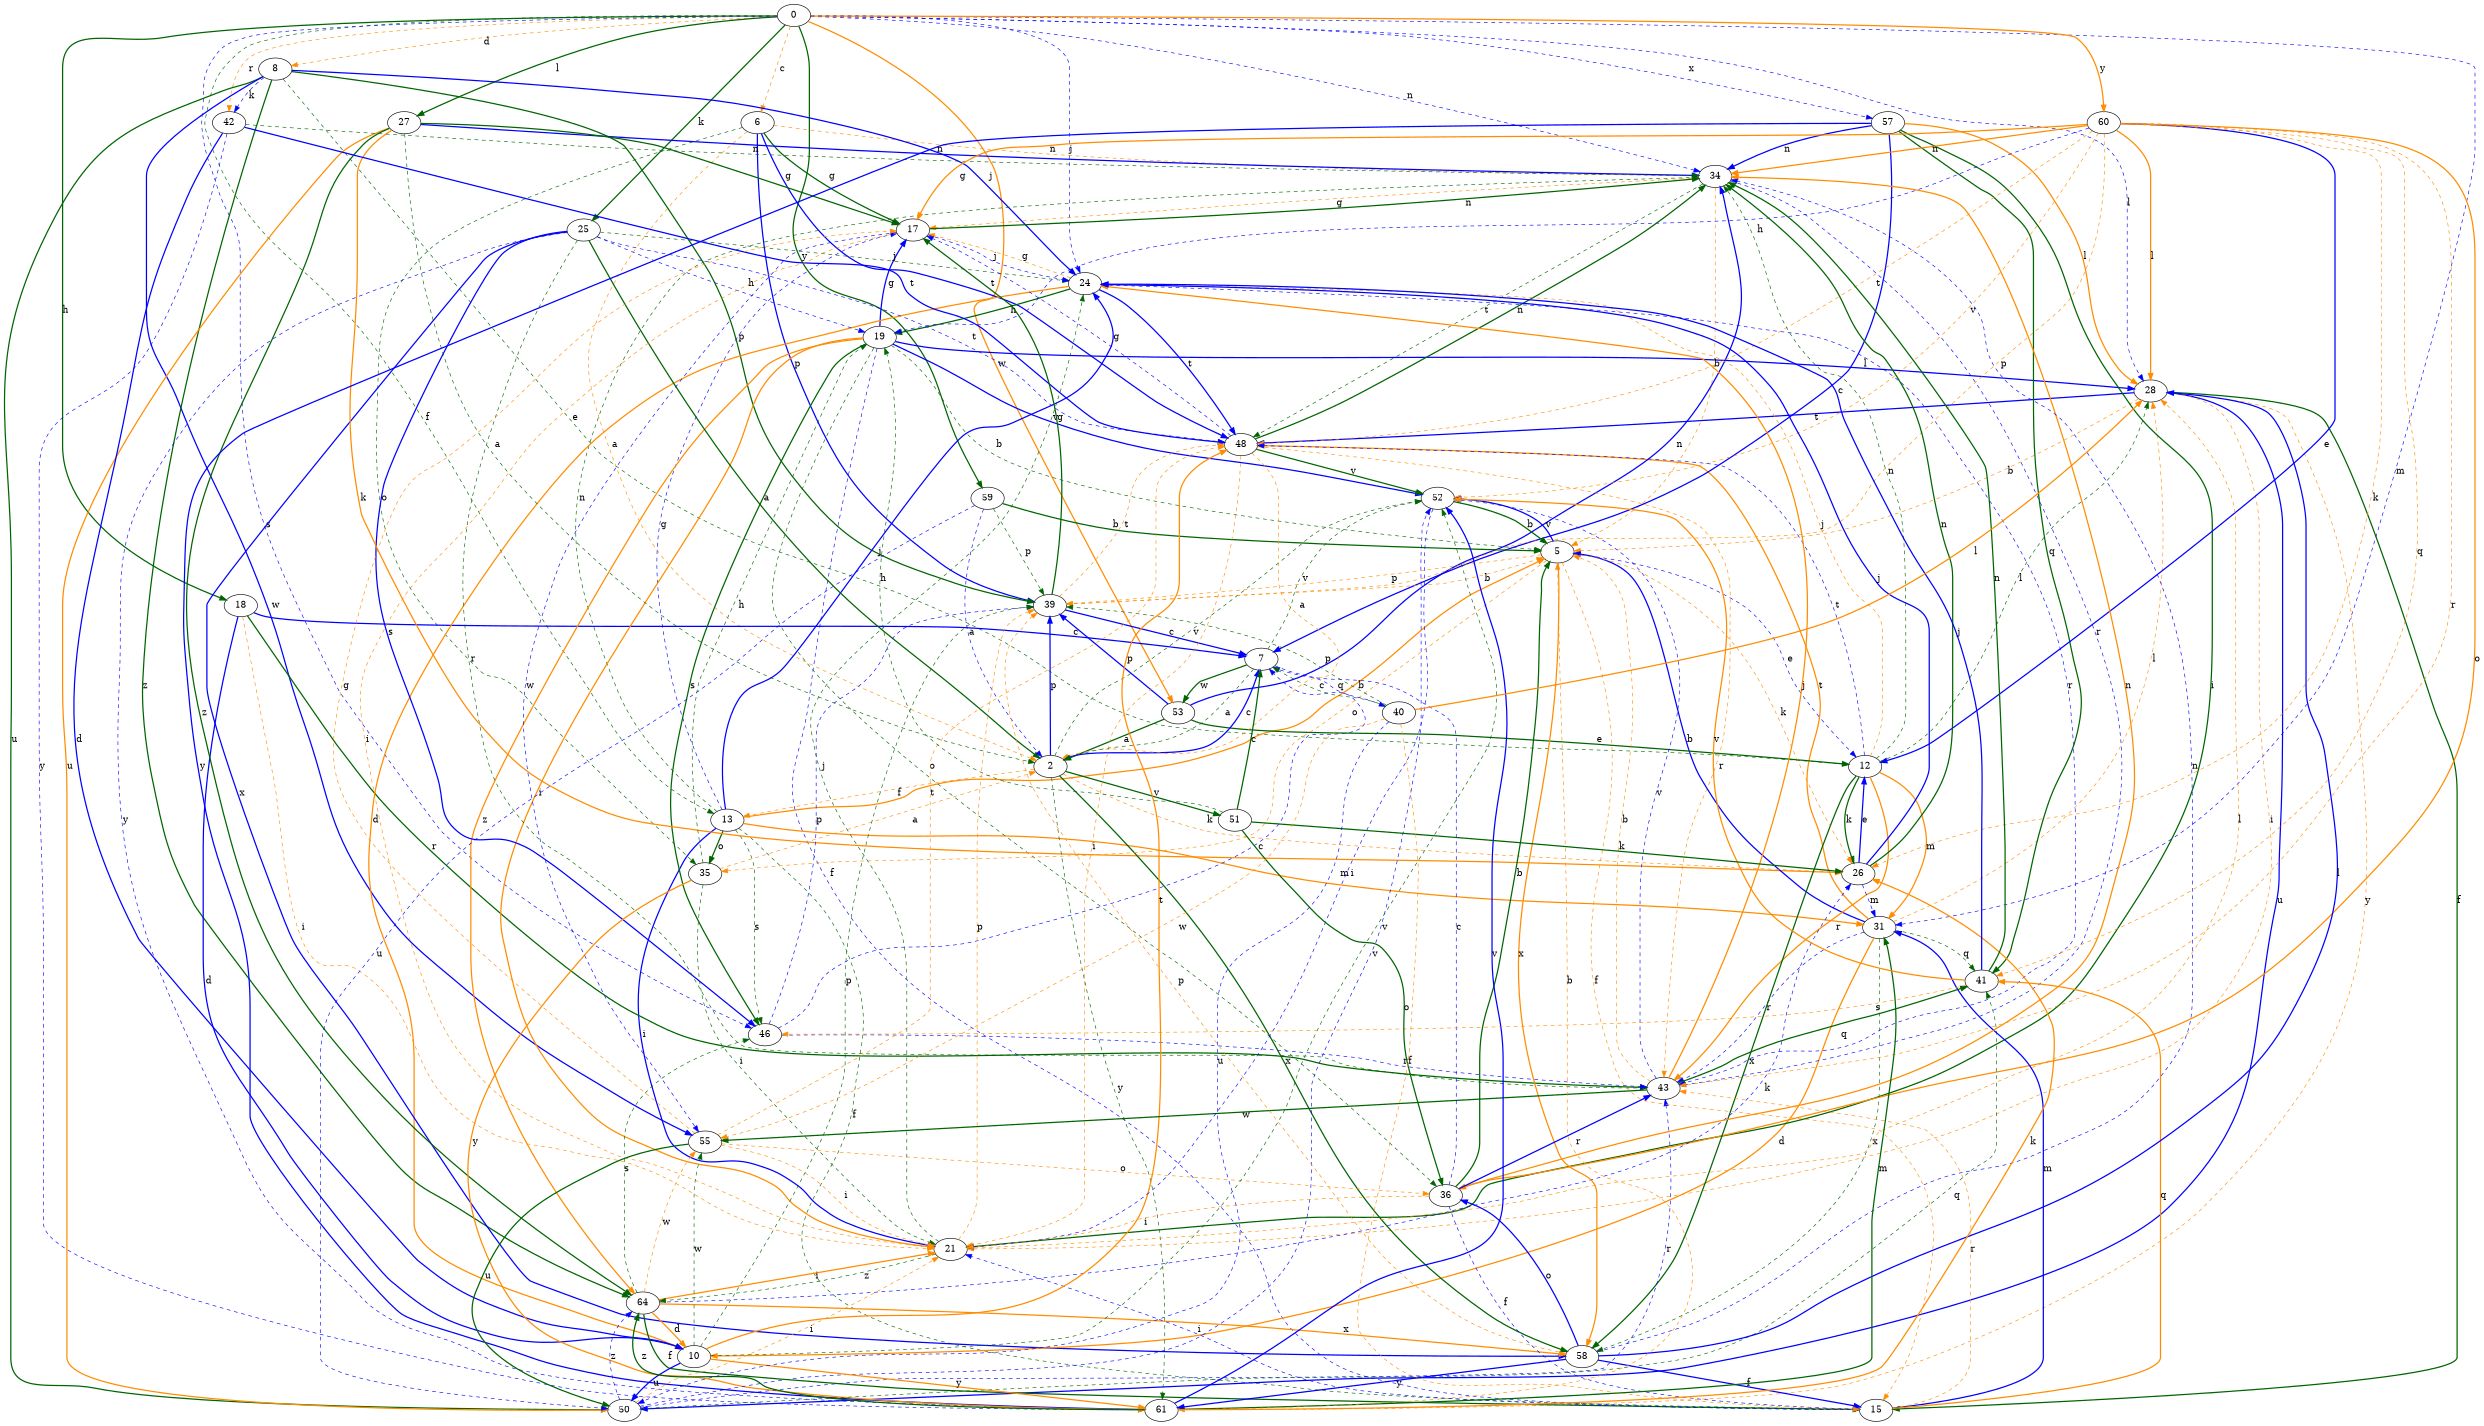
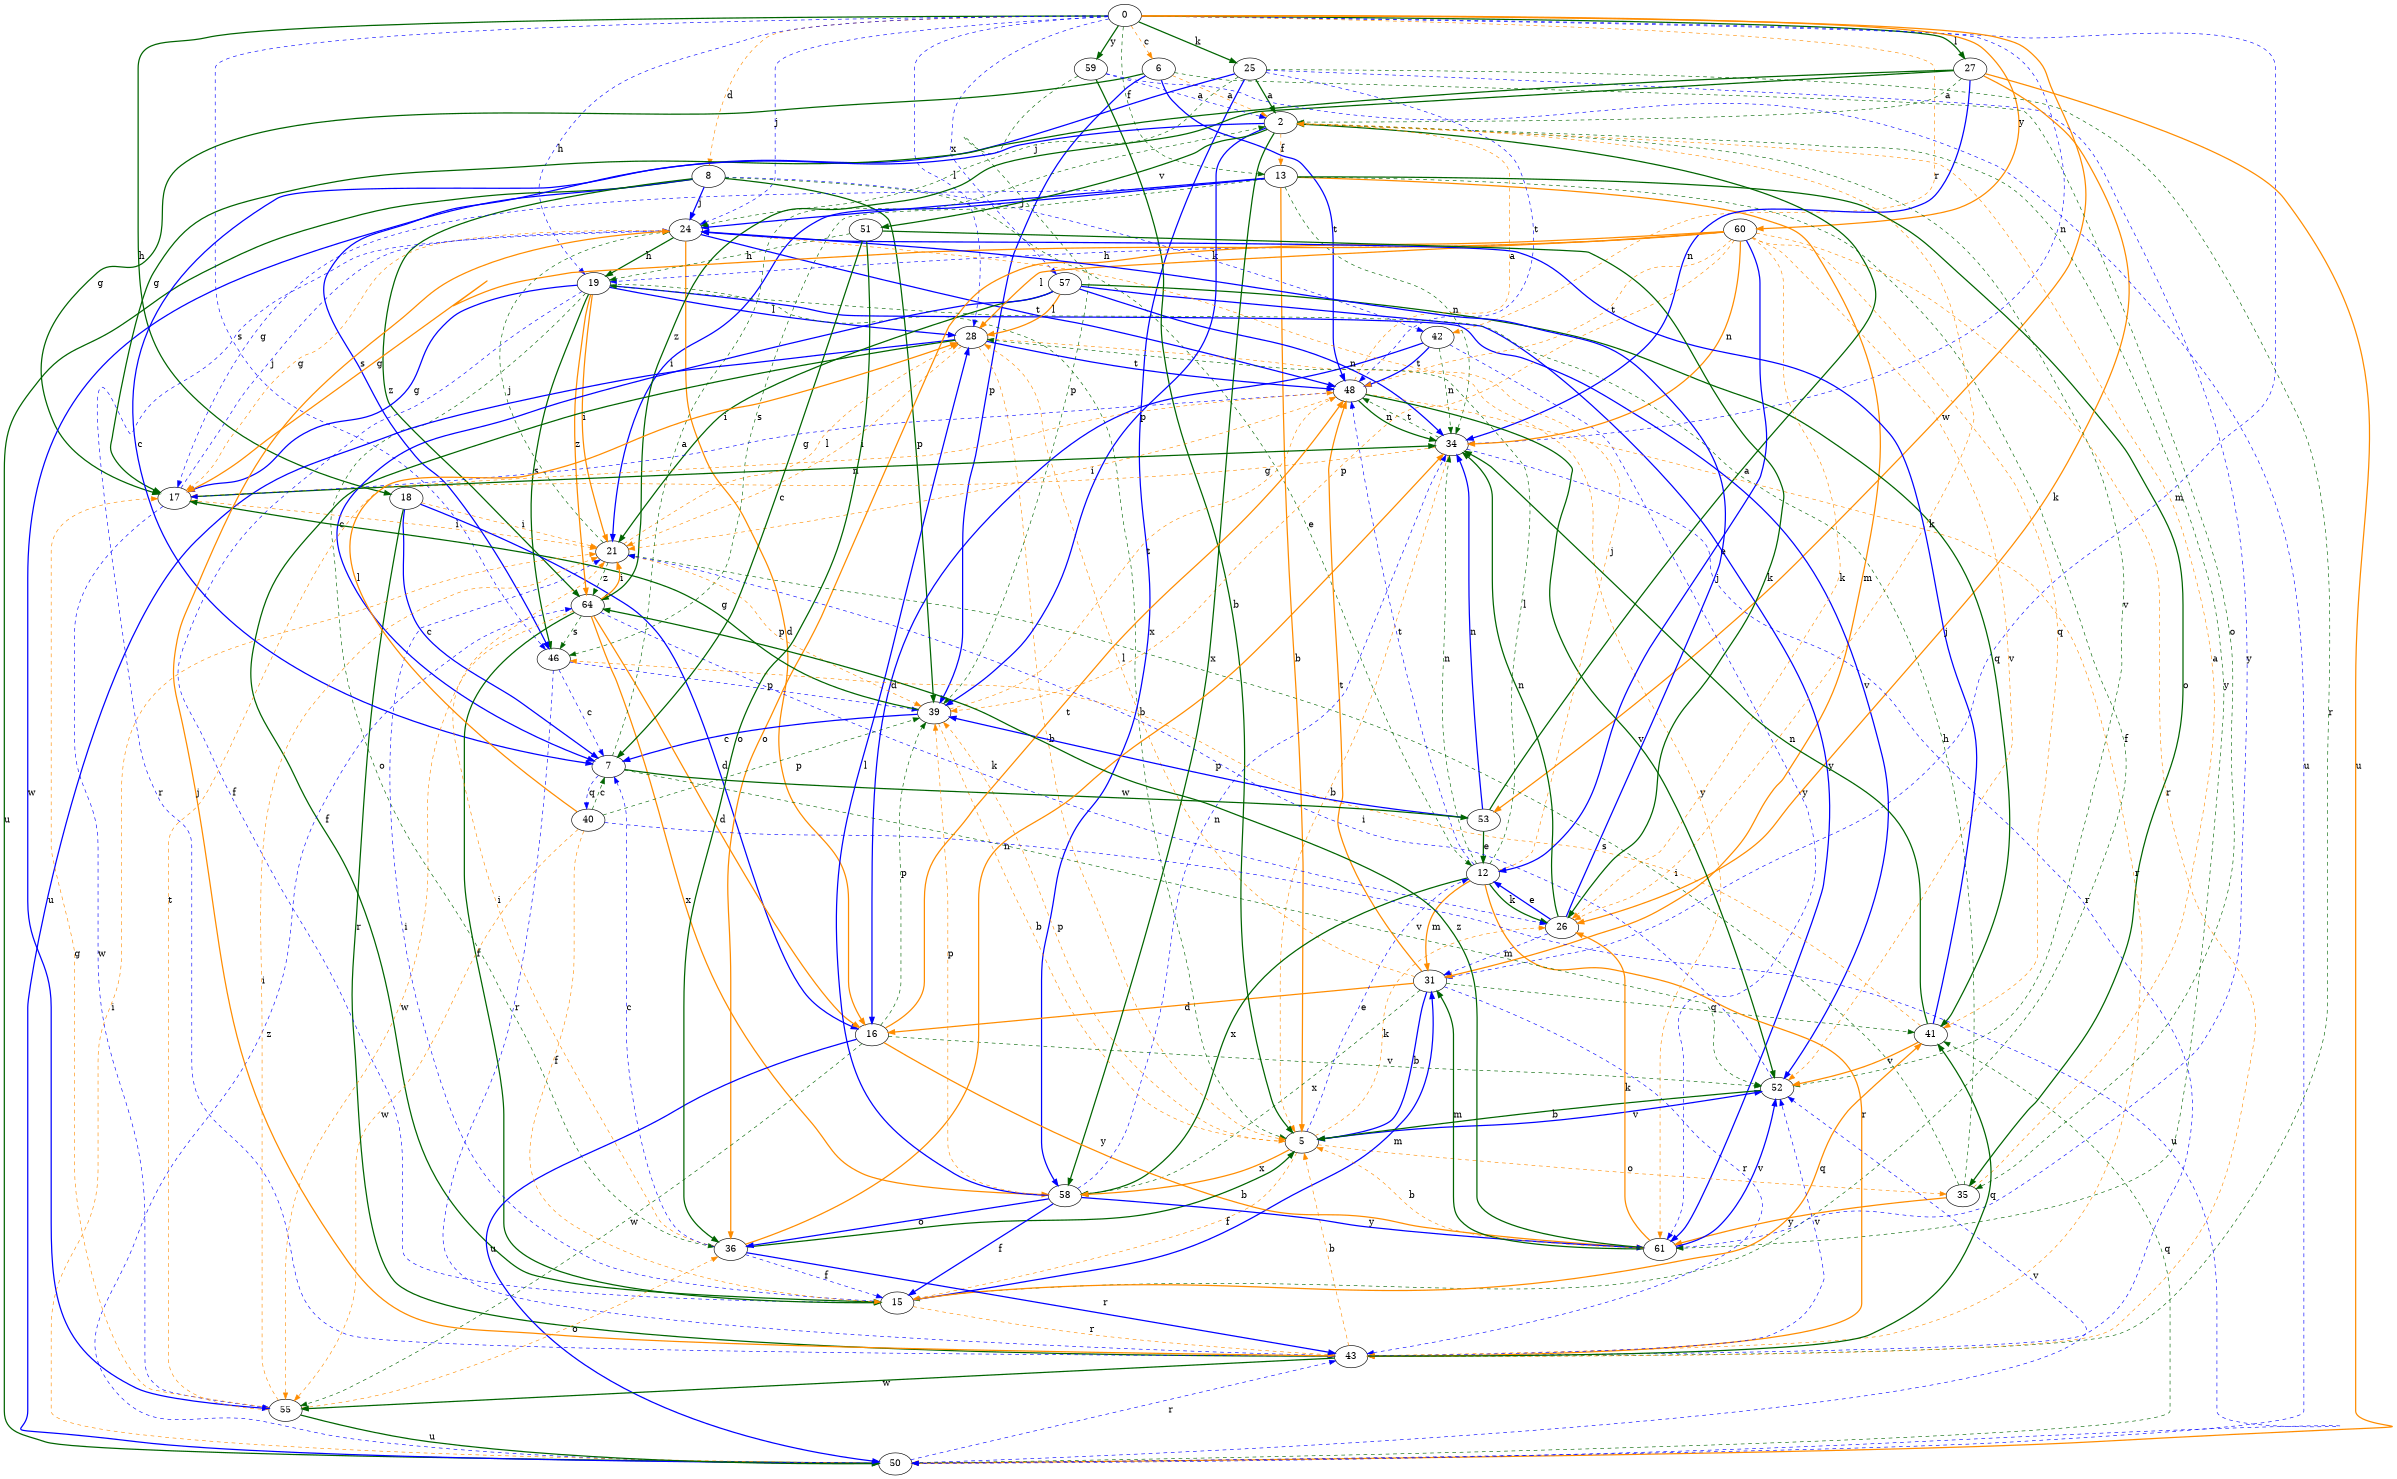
(1048, 154) -> none
(727, 287) -> (746, 40)
(694, 1357) -> (872, 1035)
